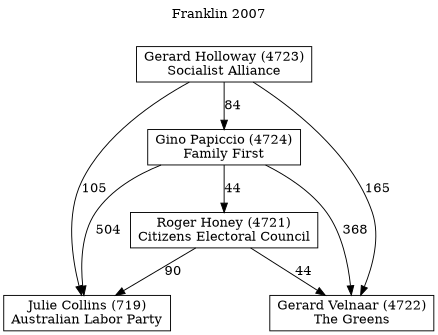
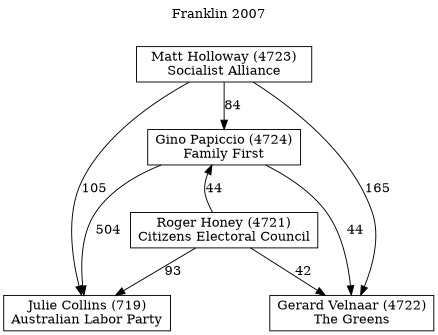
(224, 64) -> (224, 64)
(224, 184) -> (205, 193)
(356, 230) -> (356, 230)
(173, 272) -> (173, 272)
(304, 272) -> (304, 272)
